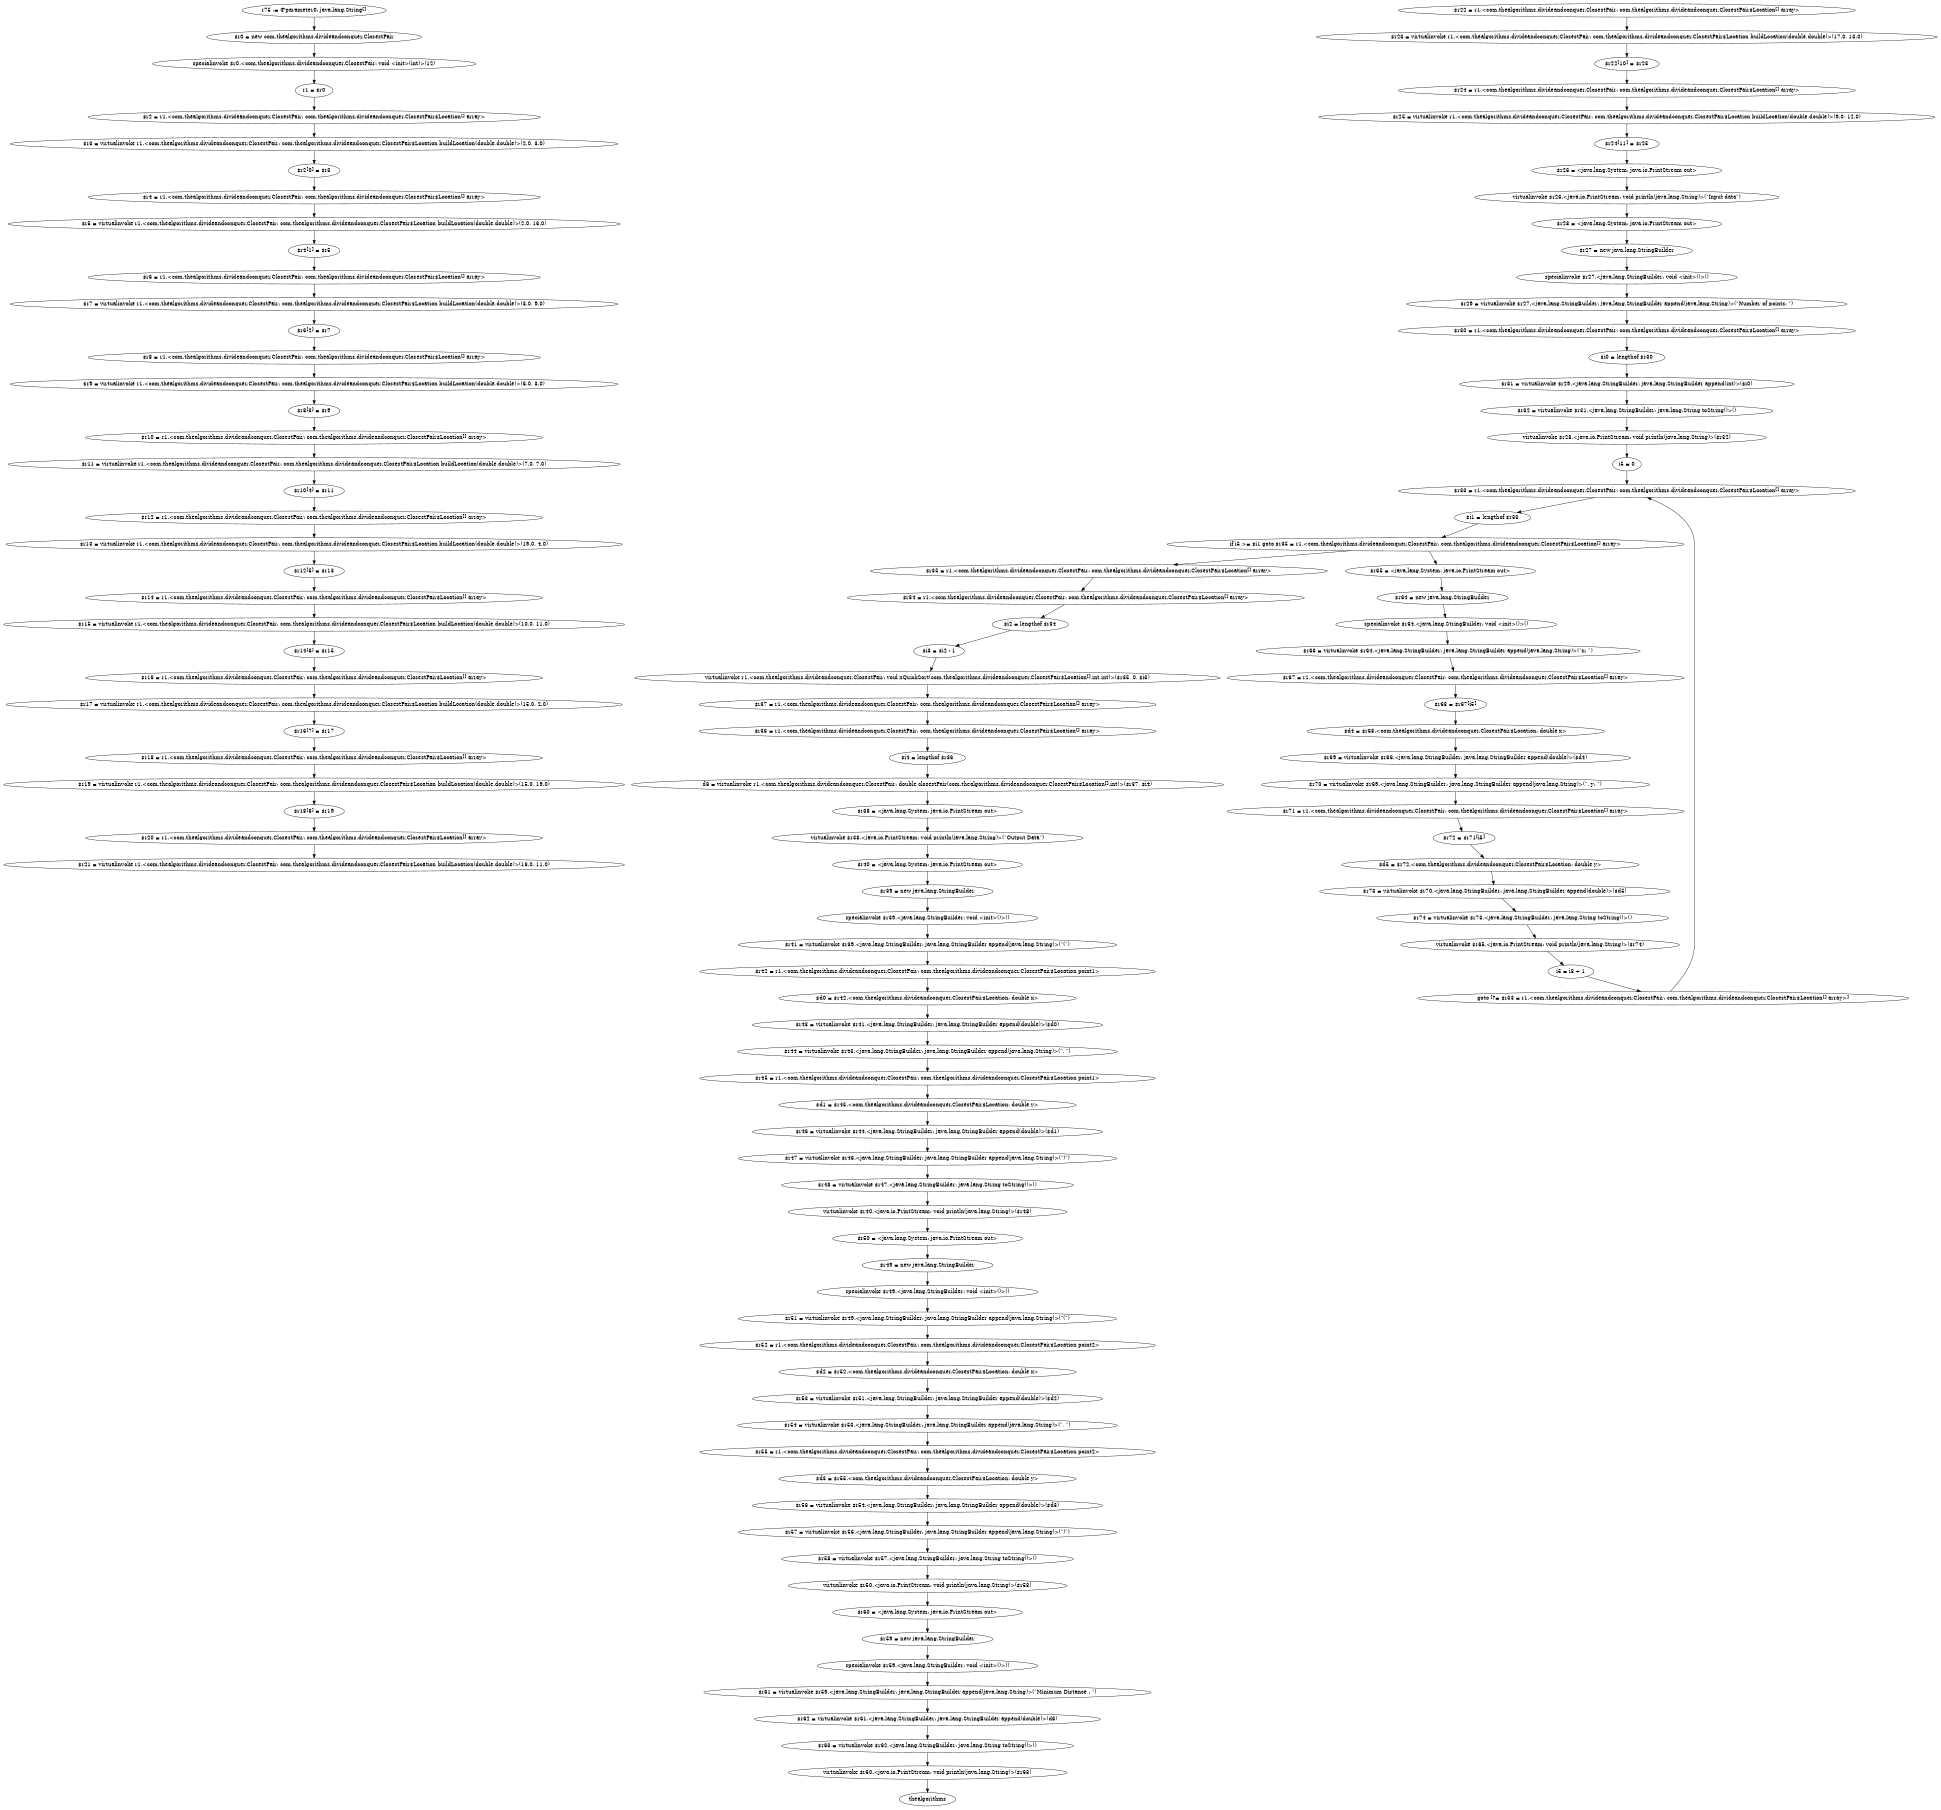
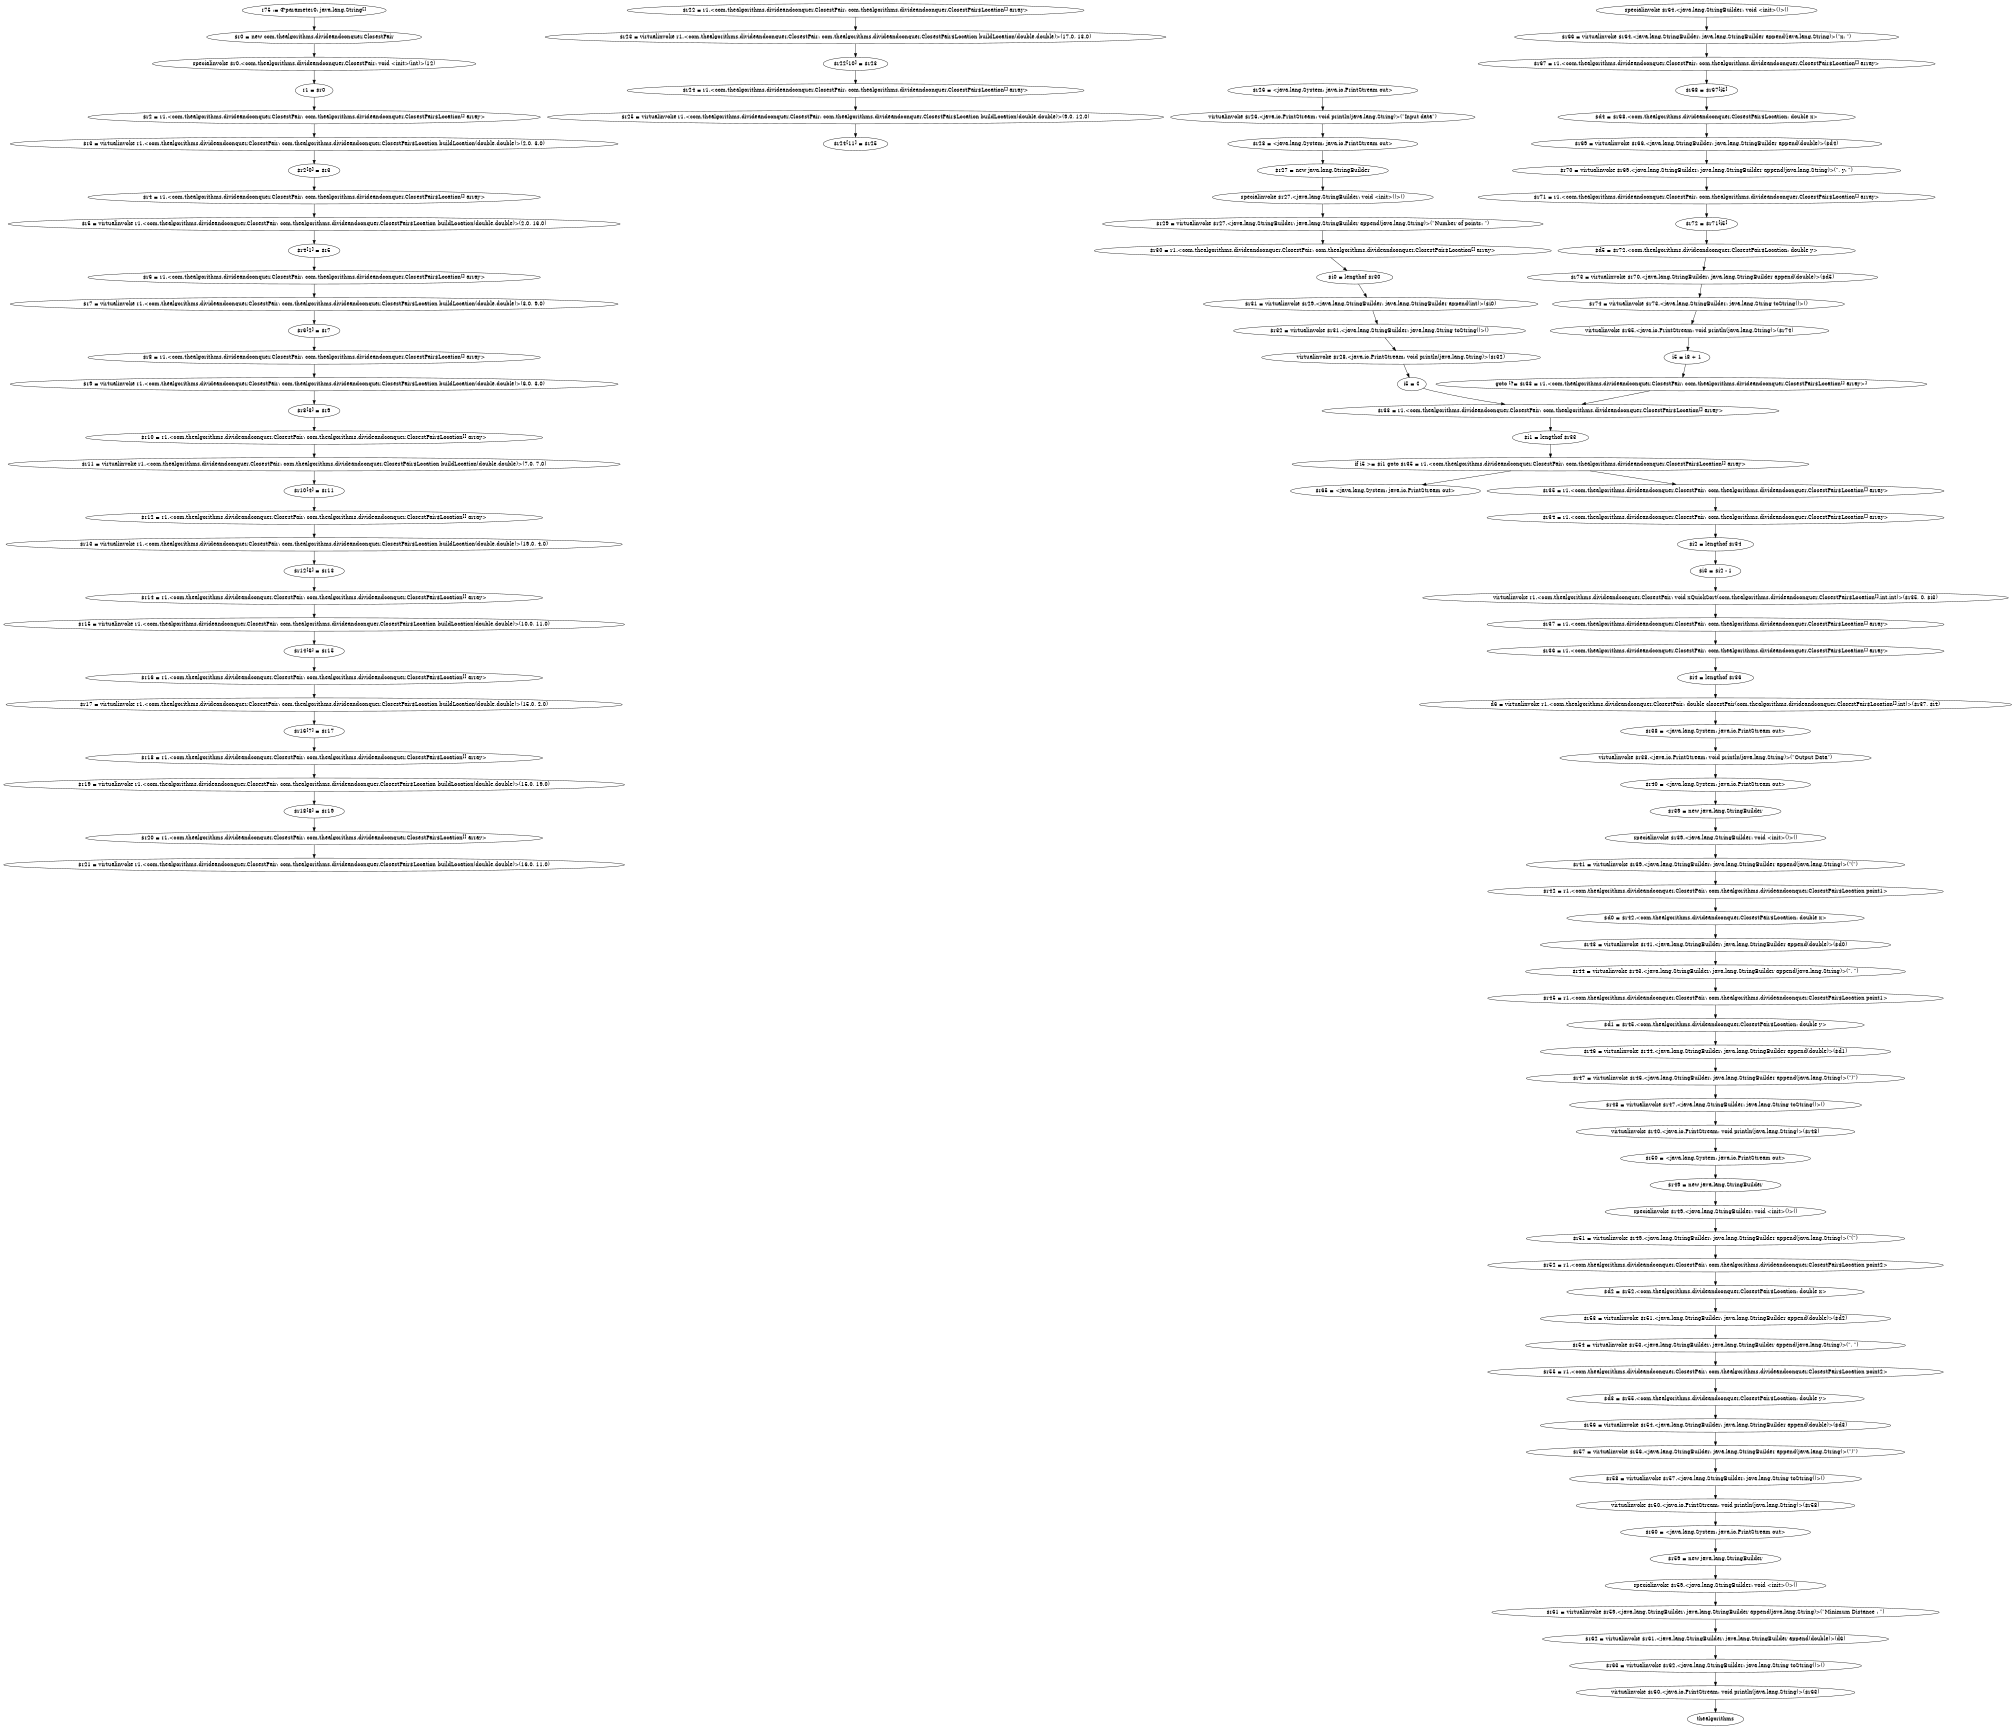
(1627, 155) -> none
(1443, 598) -> none
